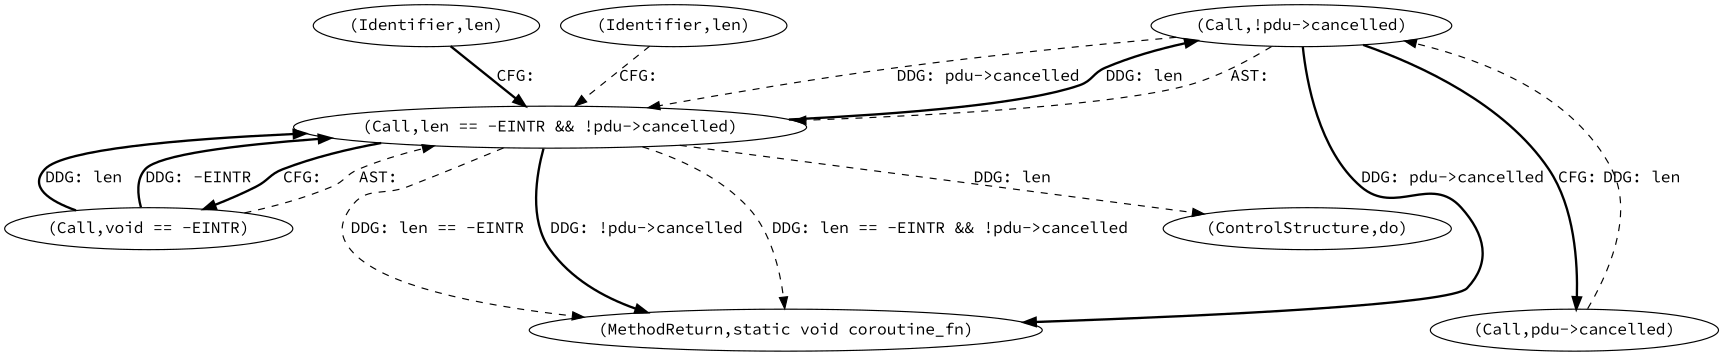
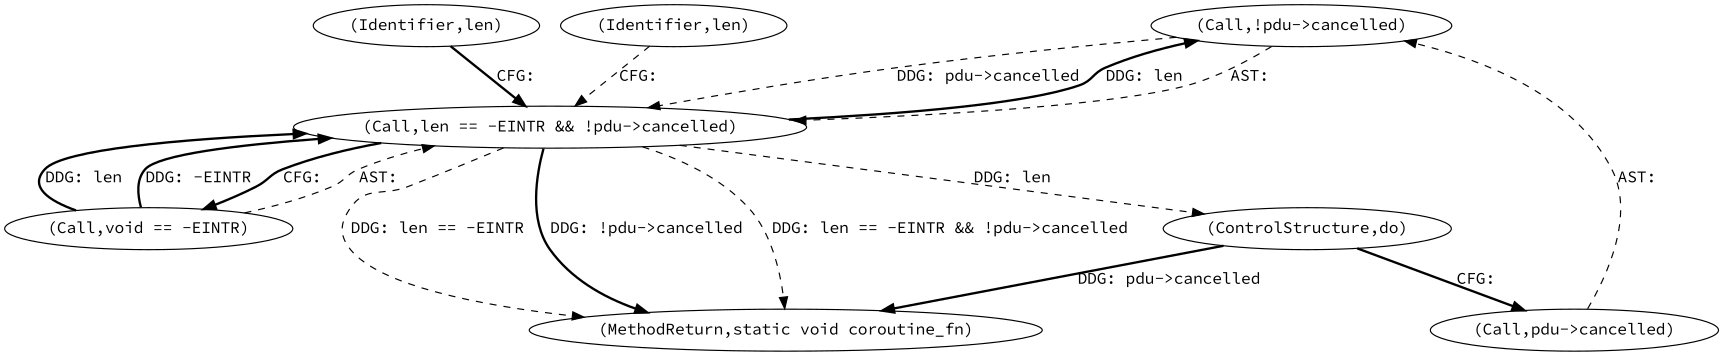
(1518, 134) -> (1435, 277)
(1642, 178) -> (1642, 178)
(1428, 298) -> (1059, 277)
